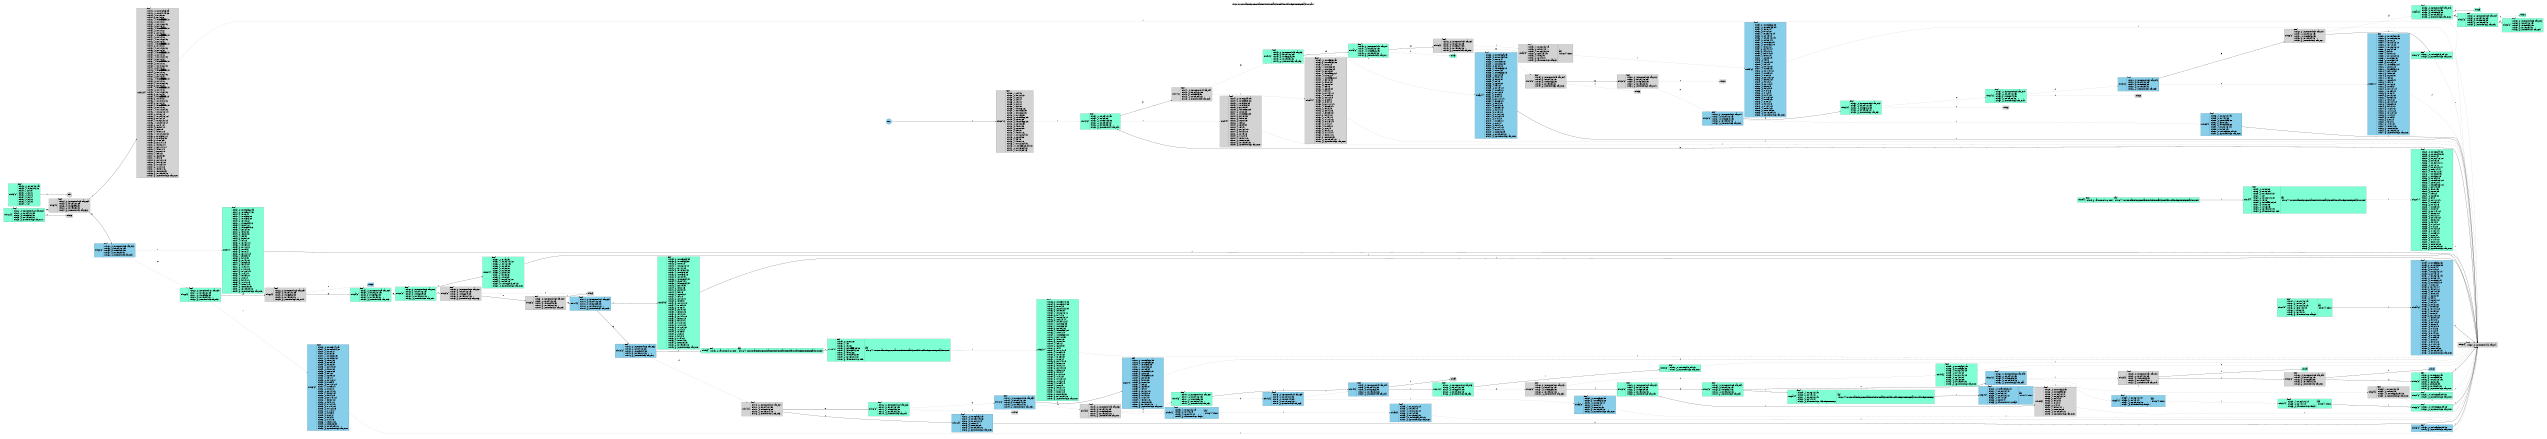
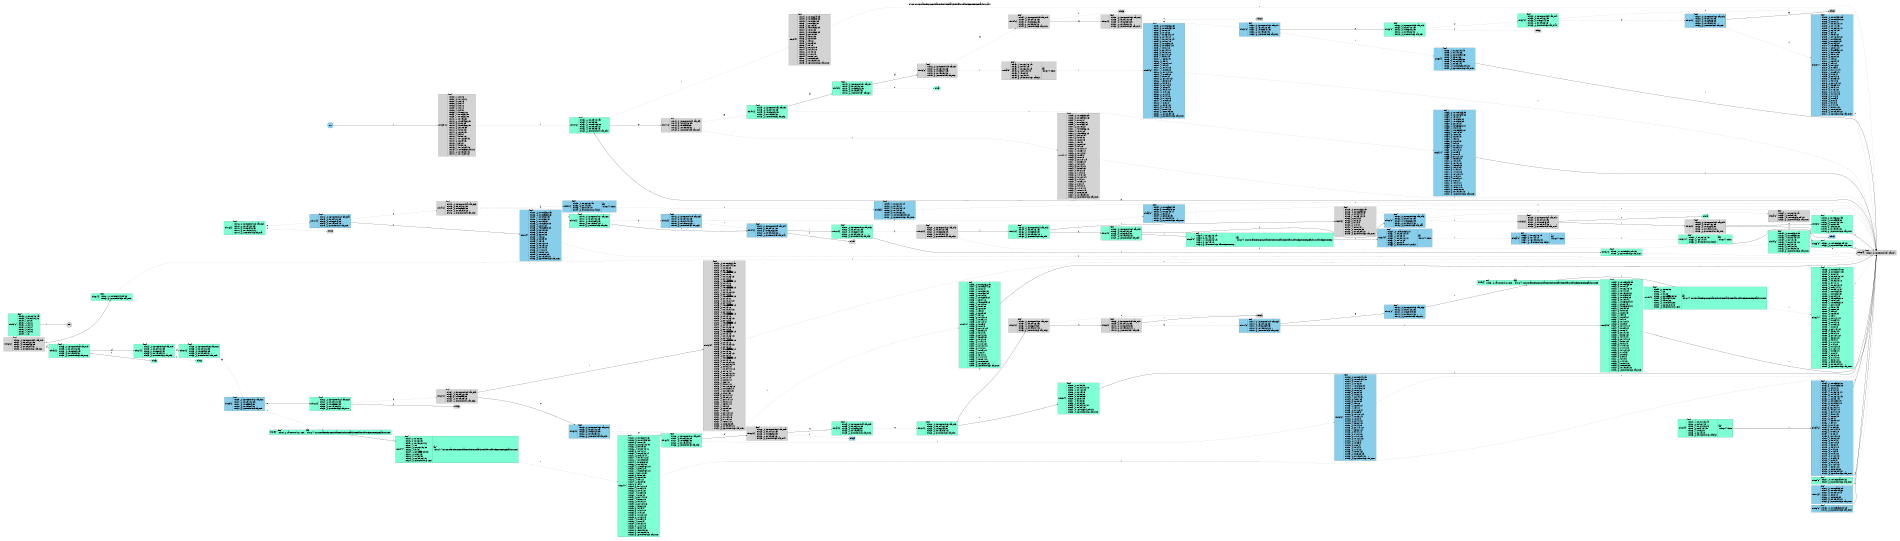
(2221, 60) -> (1777, 16)
none -> (245, 404)
(762, 409) -> none
